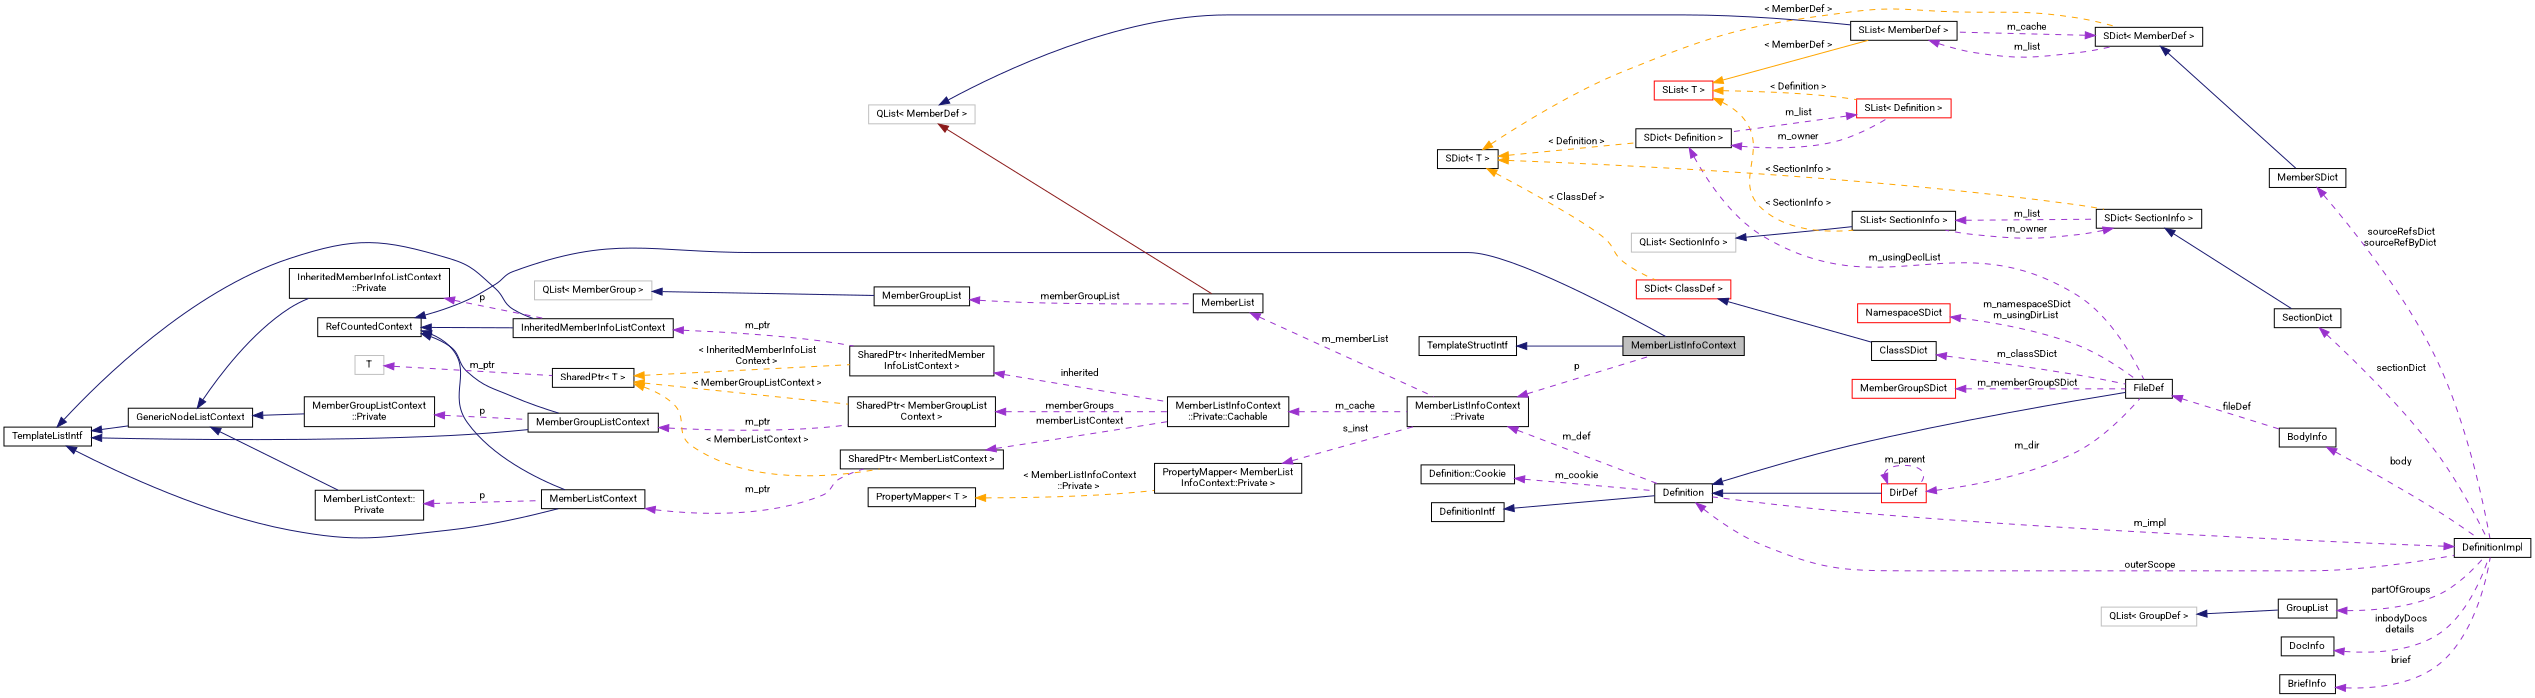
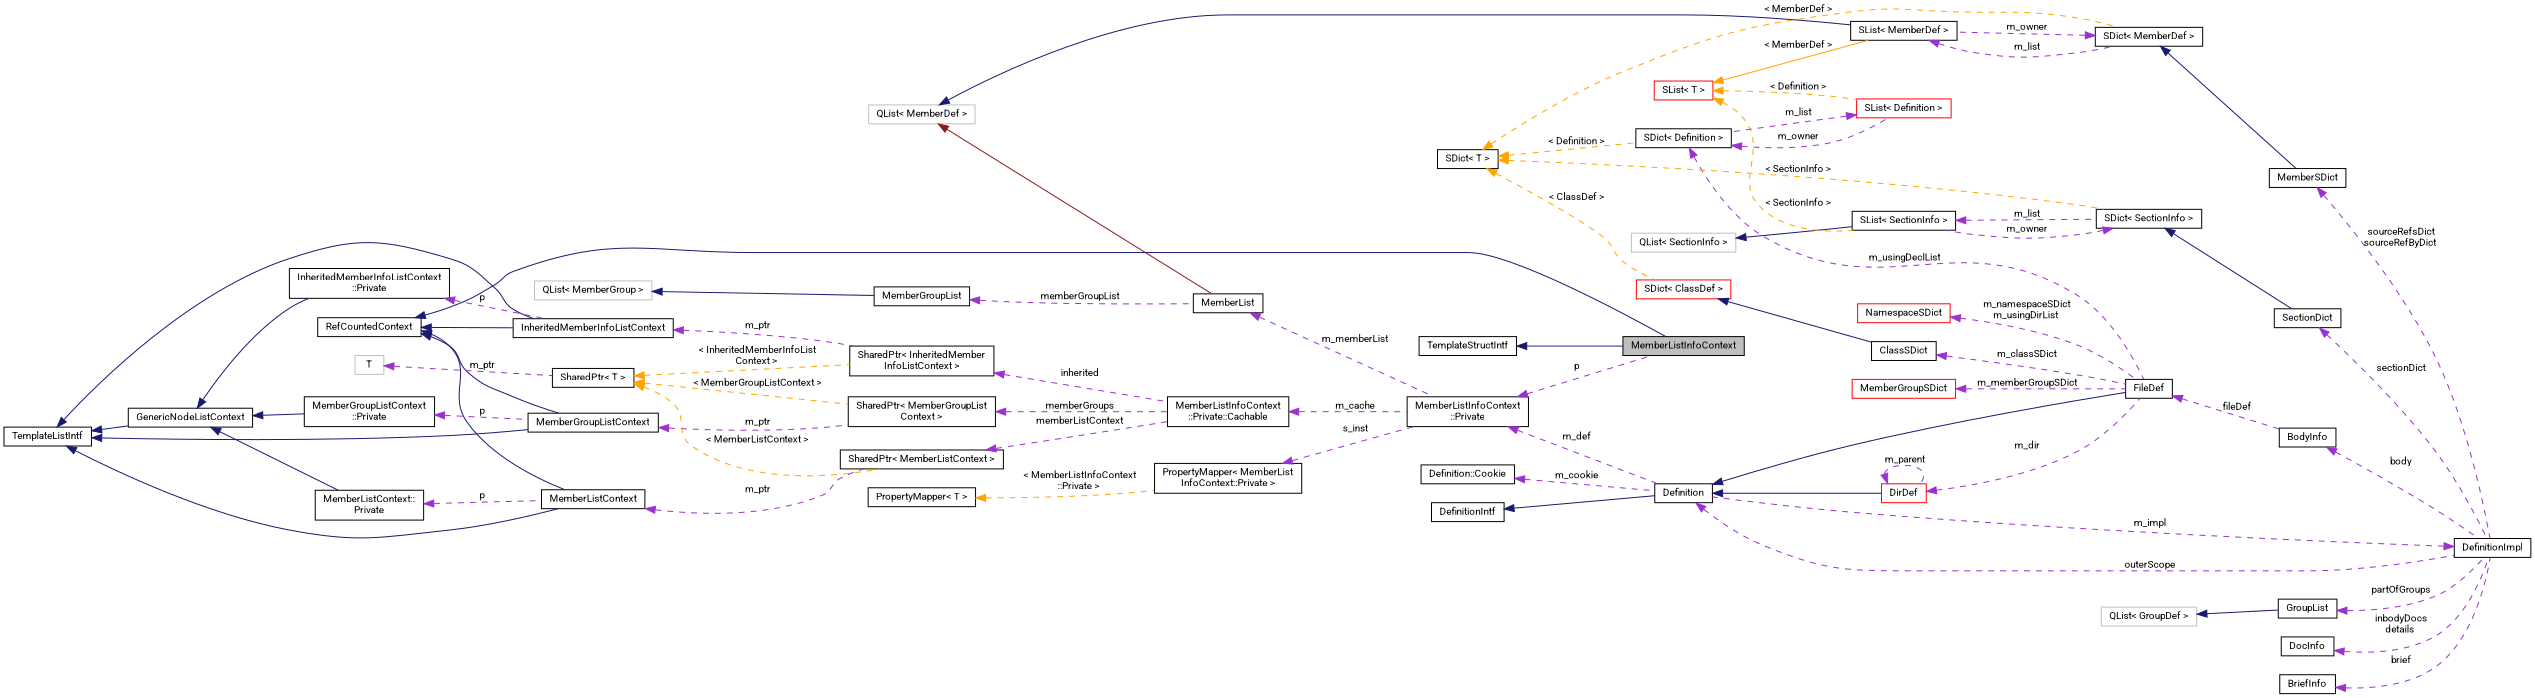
(2026, 27) -> (2026, 27)
